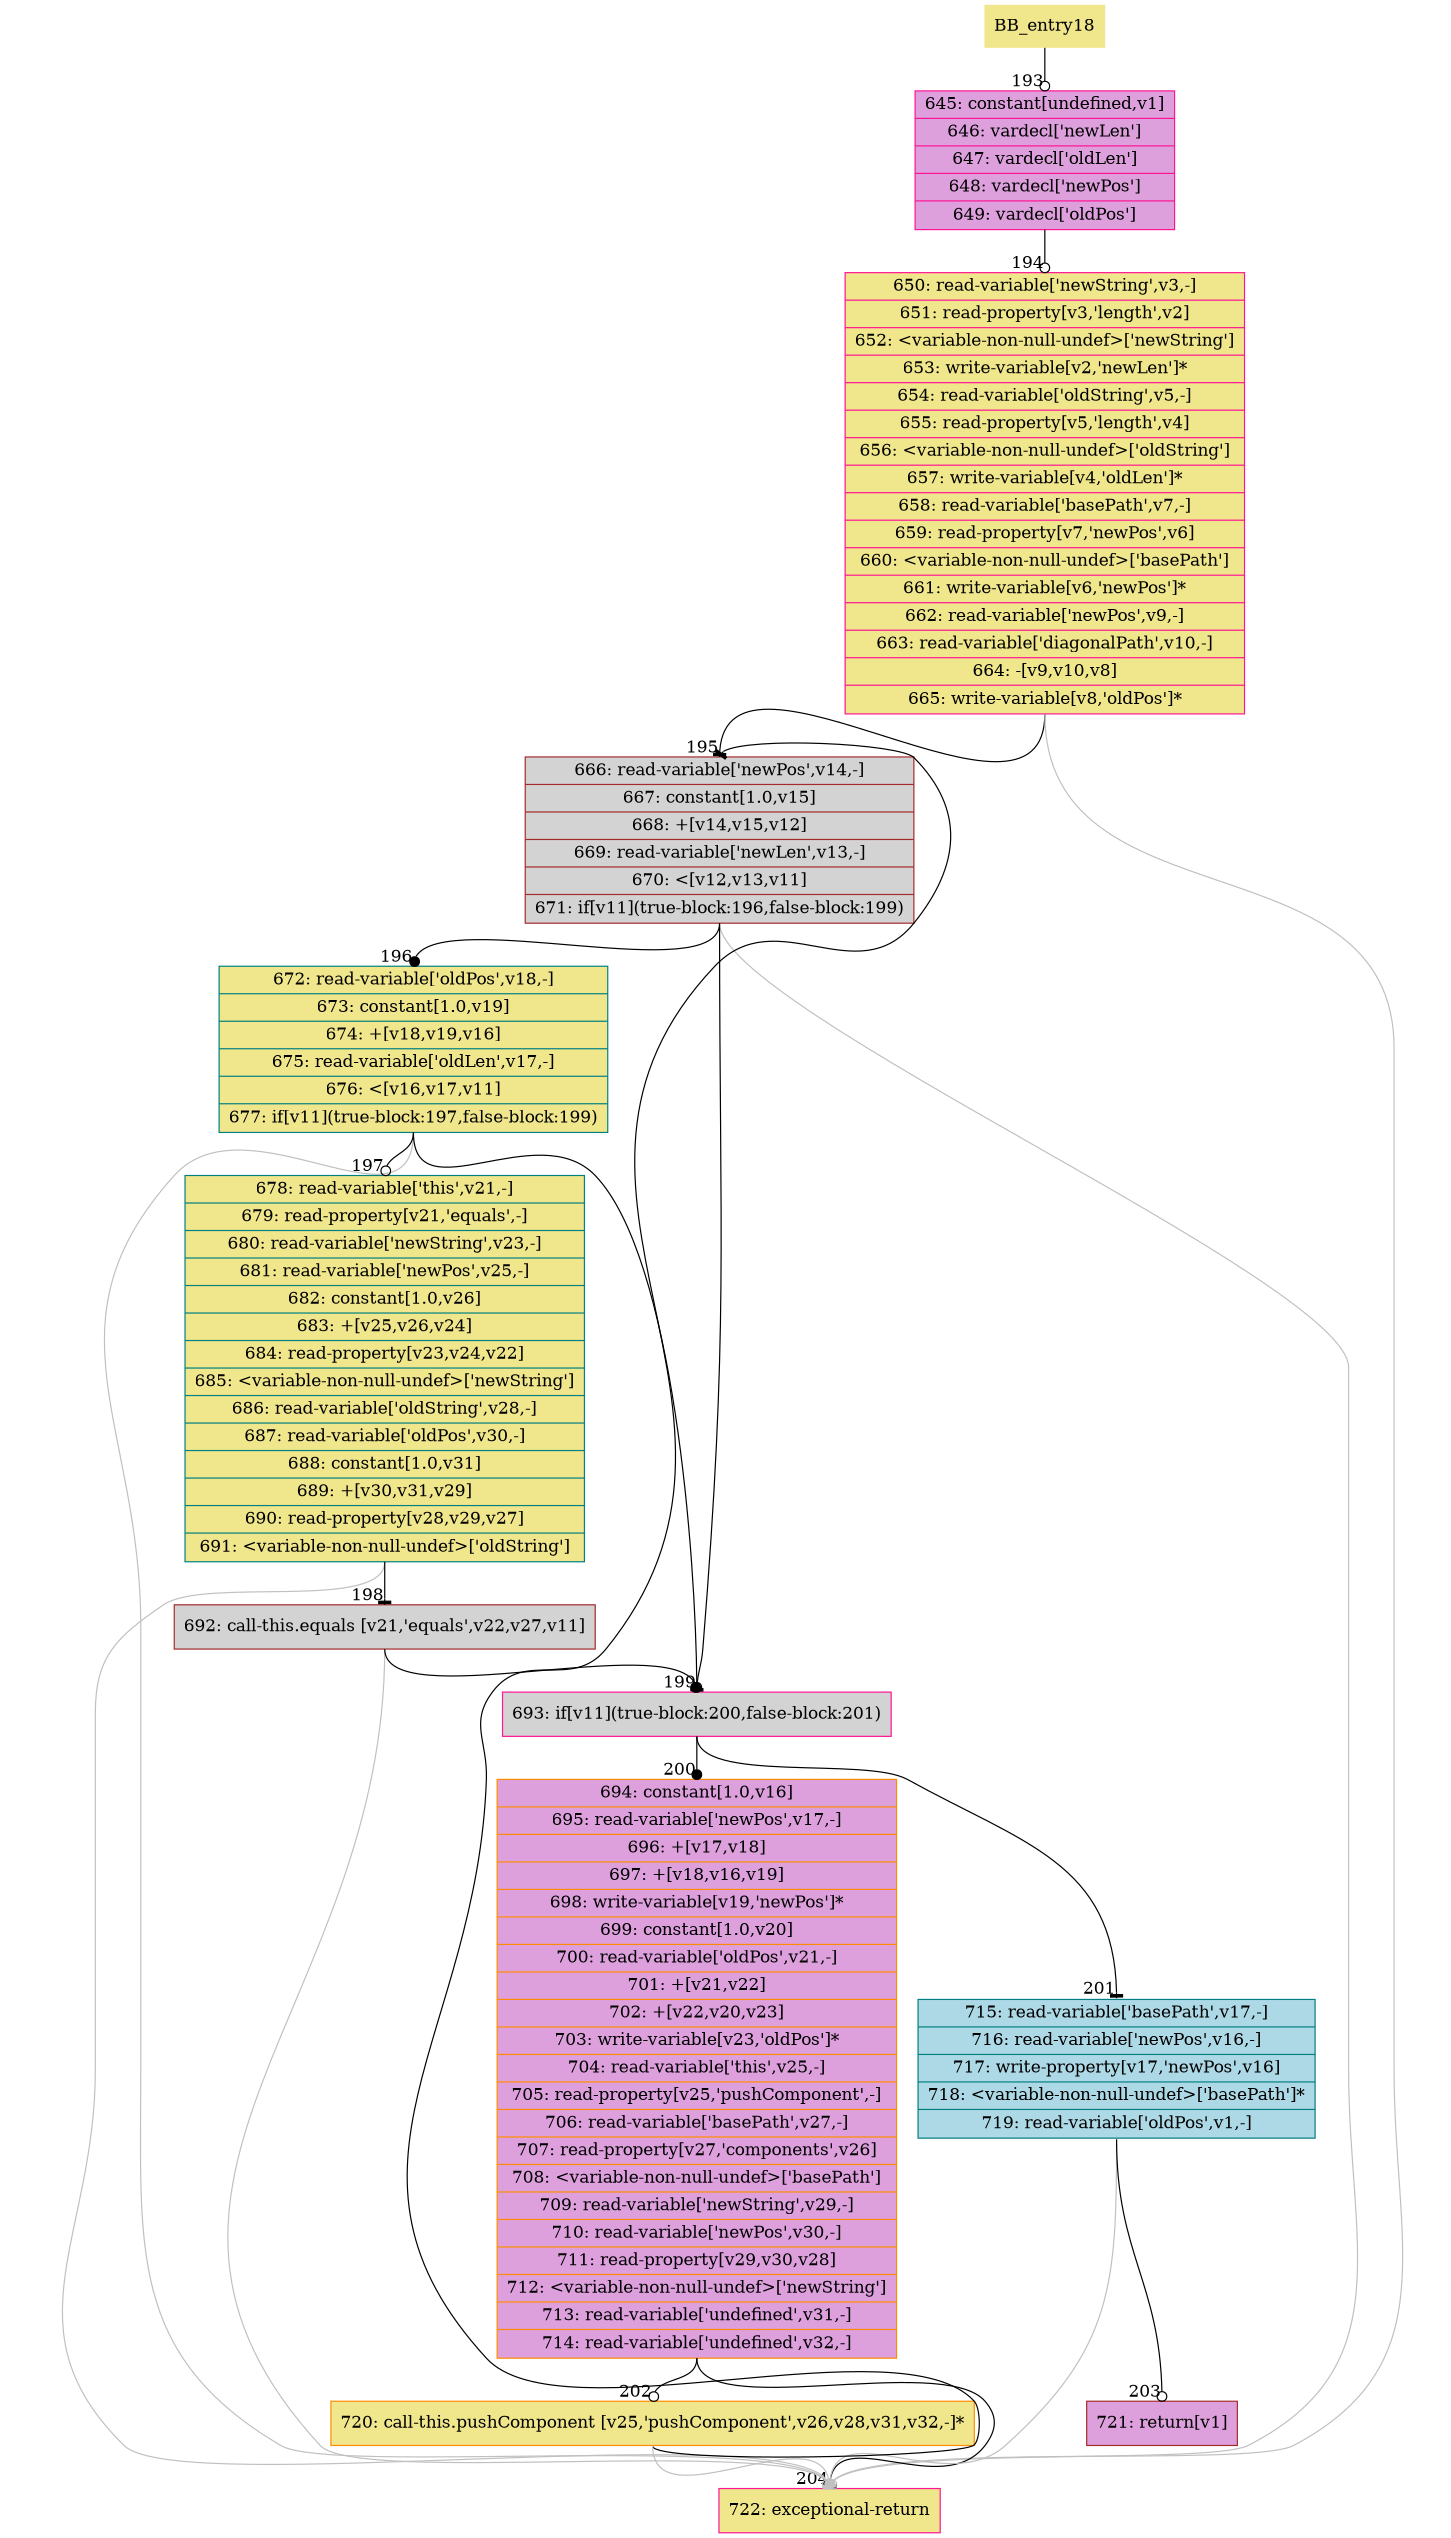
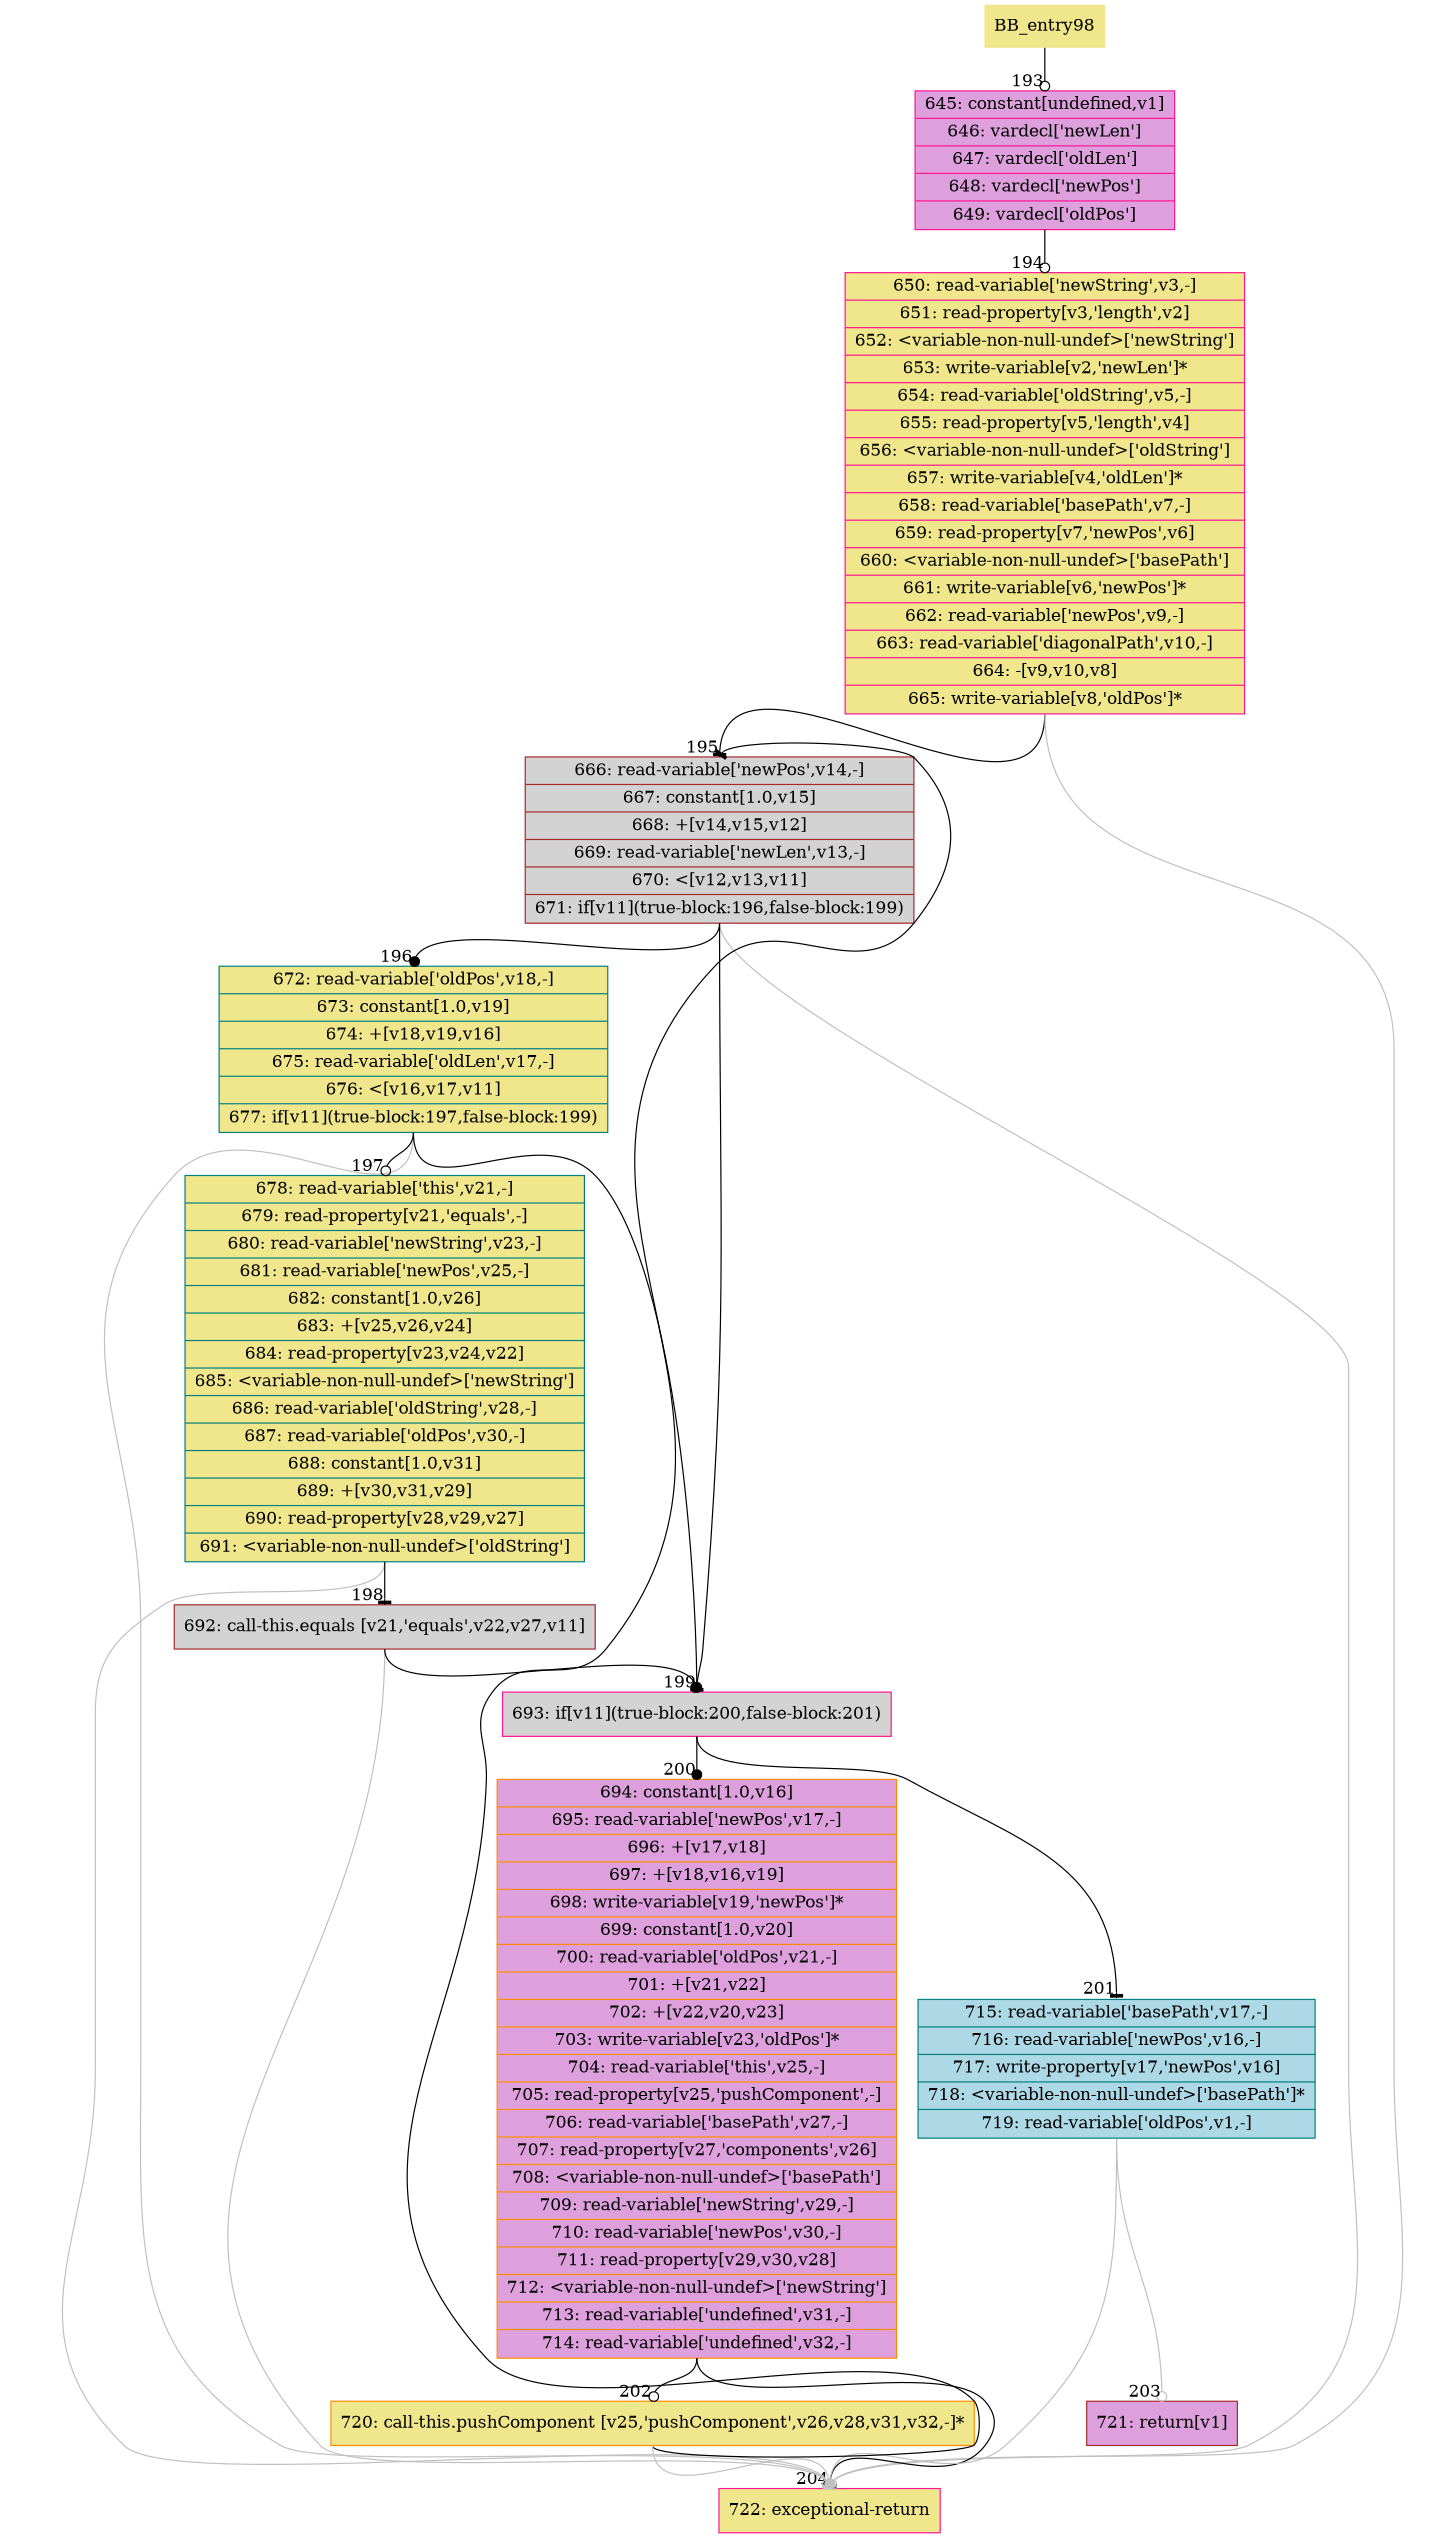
(1045, 26) -> (1045, 26)
(1138, 2266) -> (1138, 2266)
